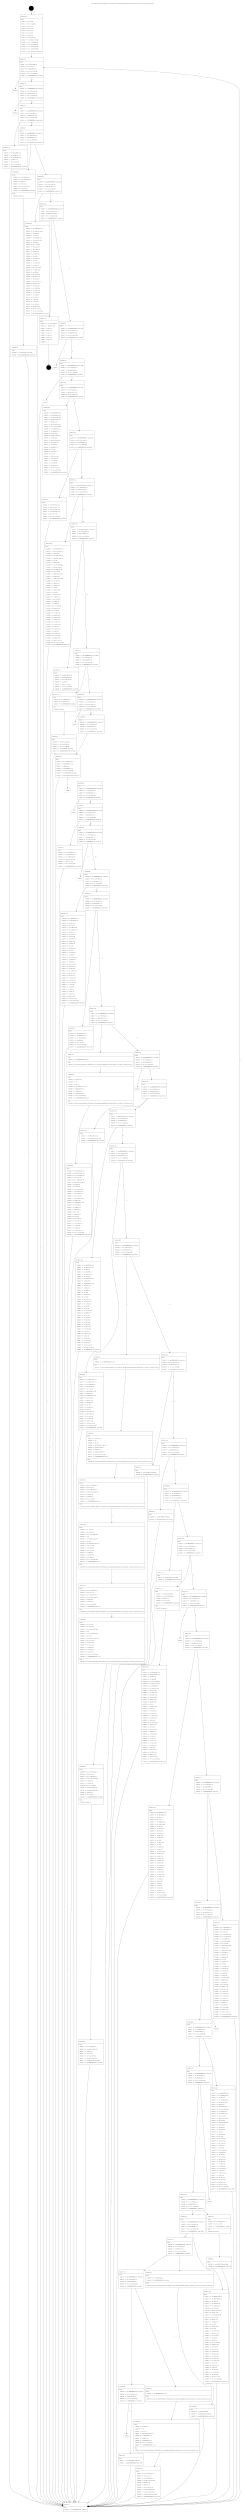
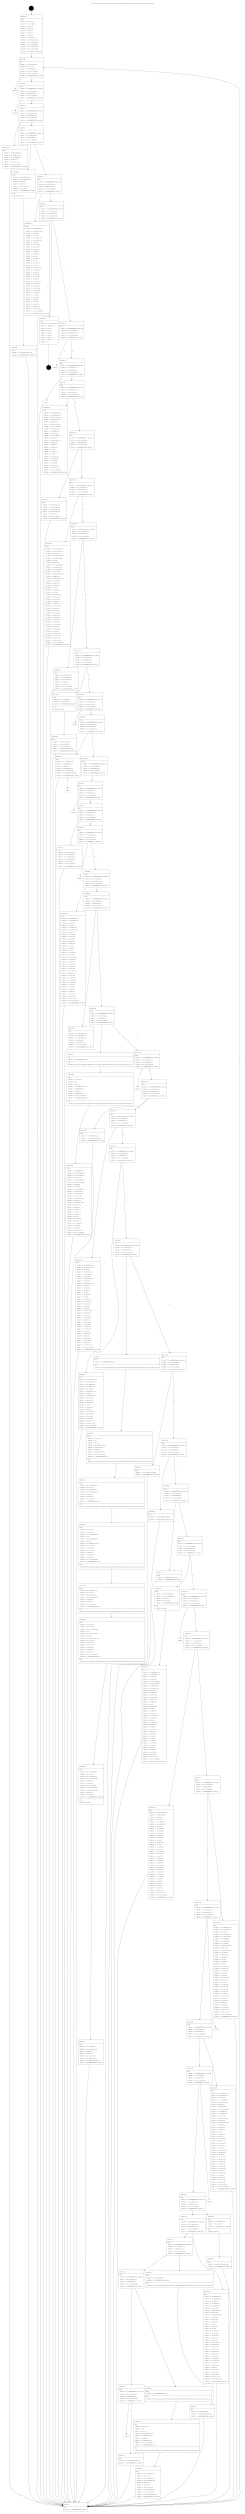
none -> (94, 766)
